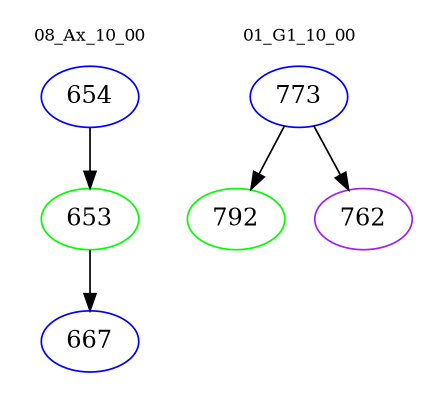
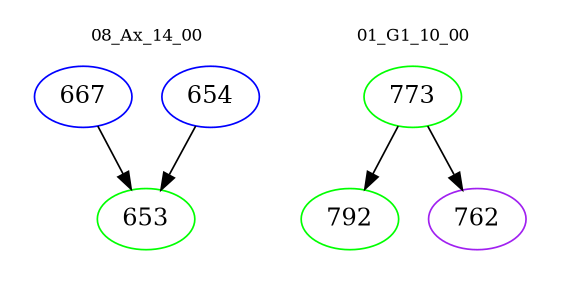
(90, 37) -> (147, 37)
(299, 97) -> (413, 97)
(90, 272) -> (110, 150)
